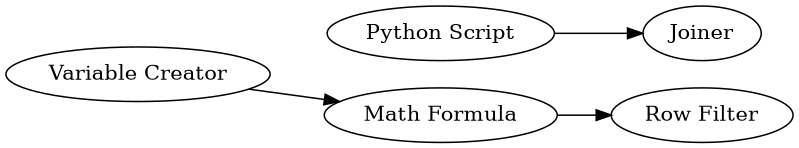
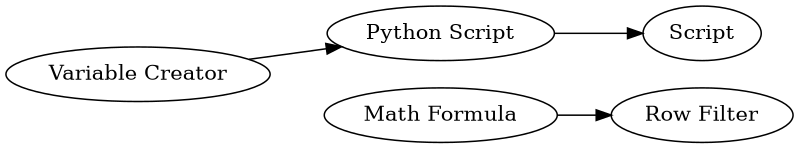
(702, 33) -> (702, 33)
(287, 94) -> (288, 54)
